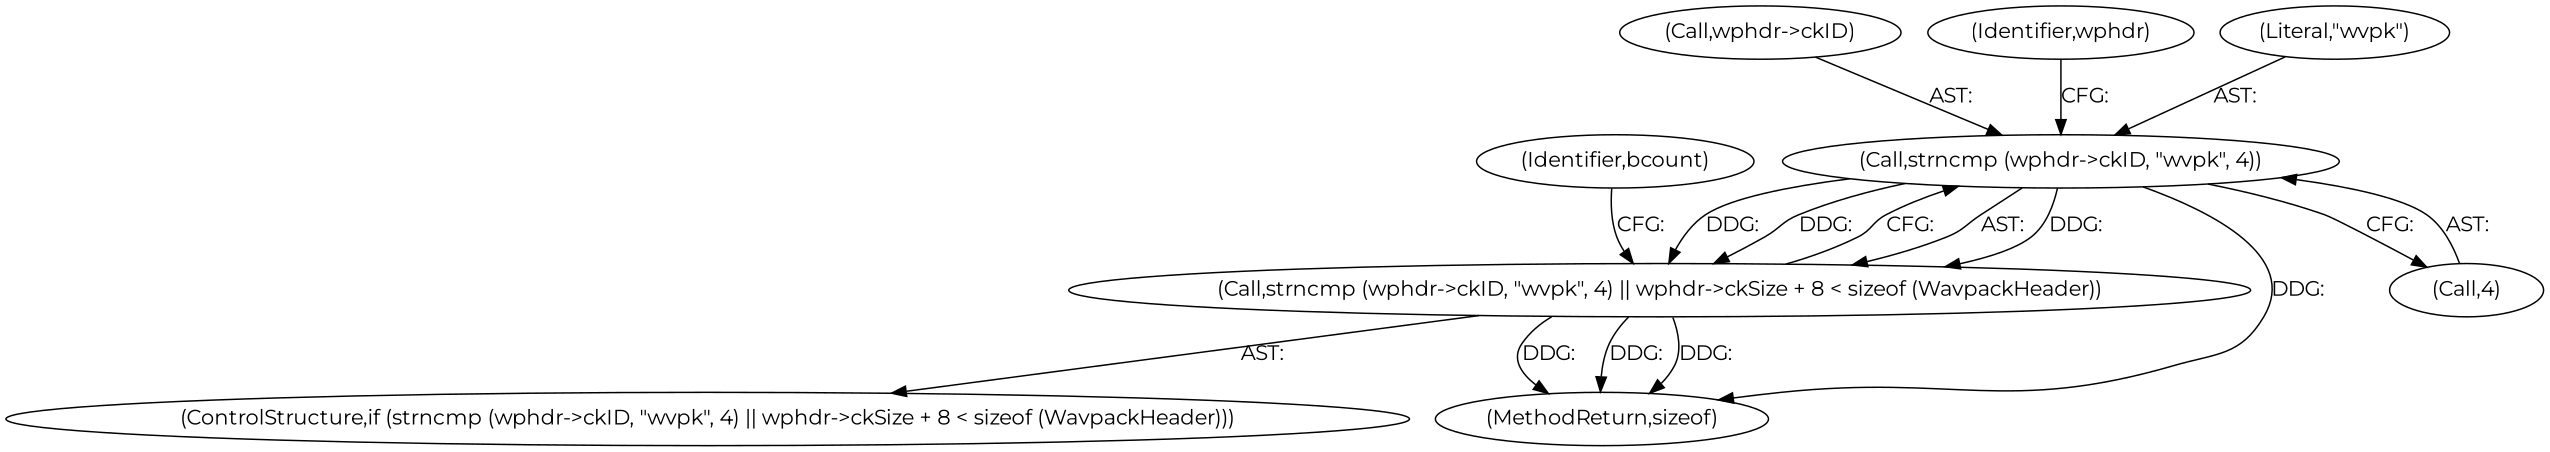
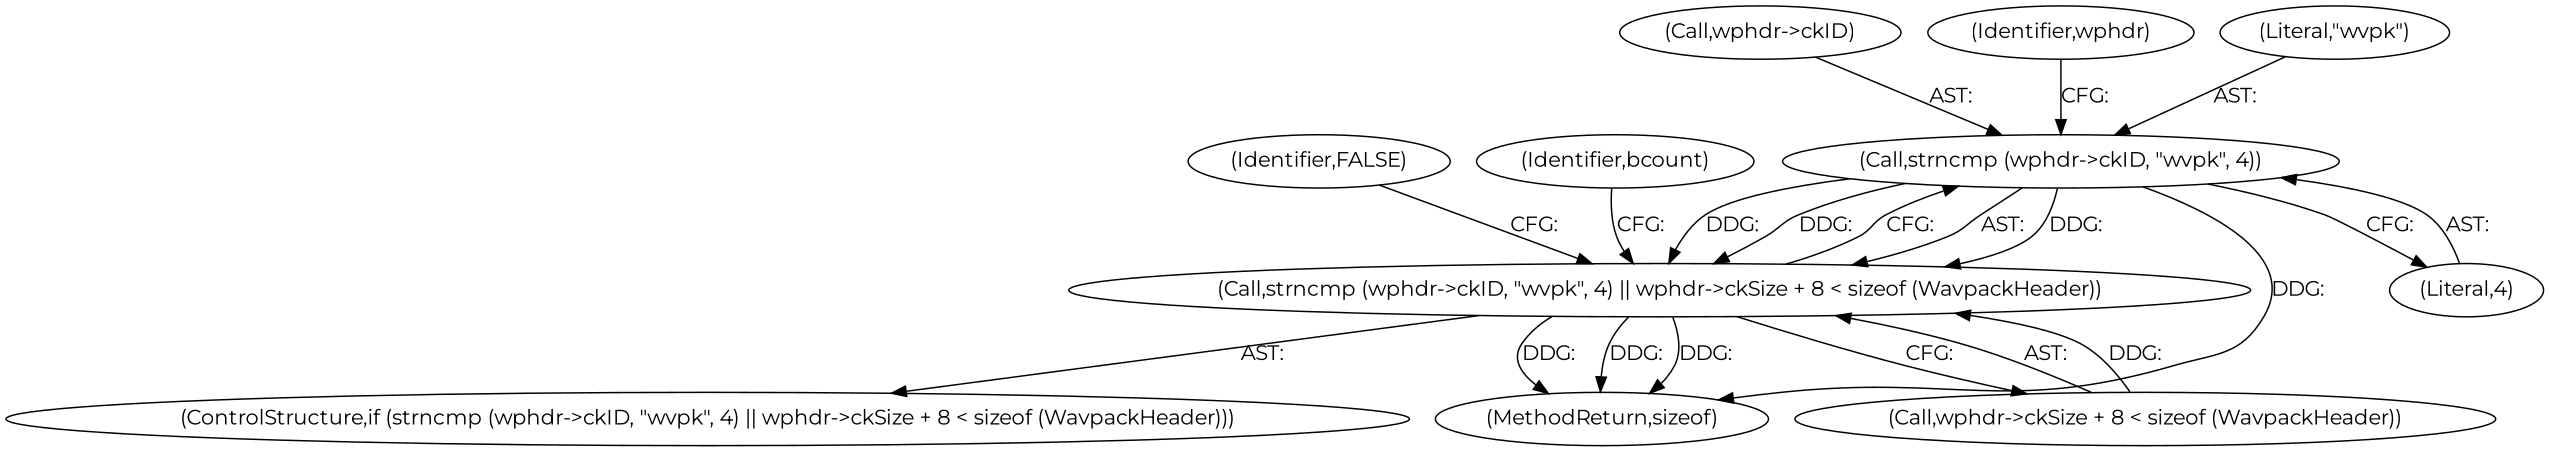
none -> (1319, 161)
(2467, 290) -> (2467, 290)
none -> (2145, 419)
